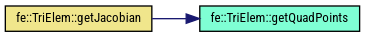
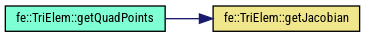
(169, 19) -> (182, 19)
